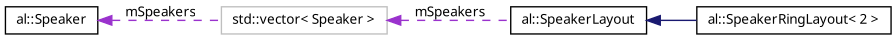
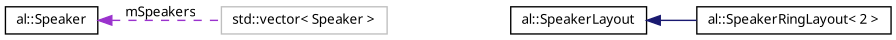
(456, 20) -> none
